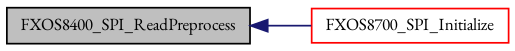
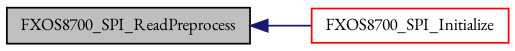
(128, 26) -> (128, 26)
